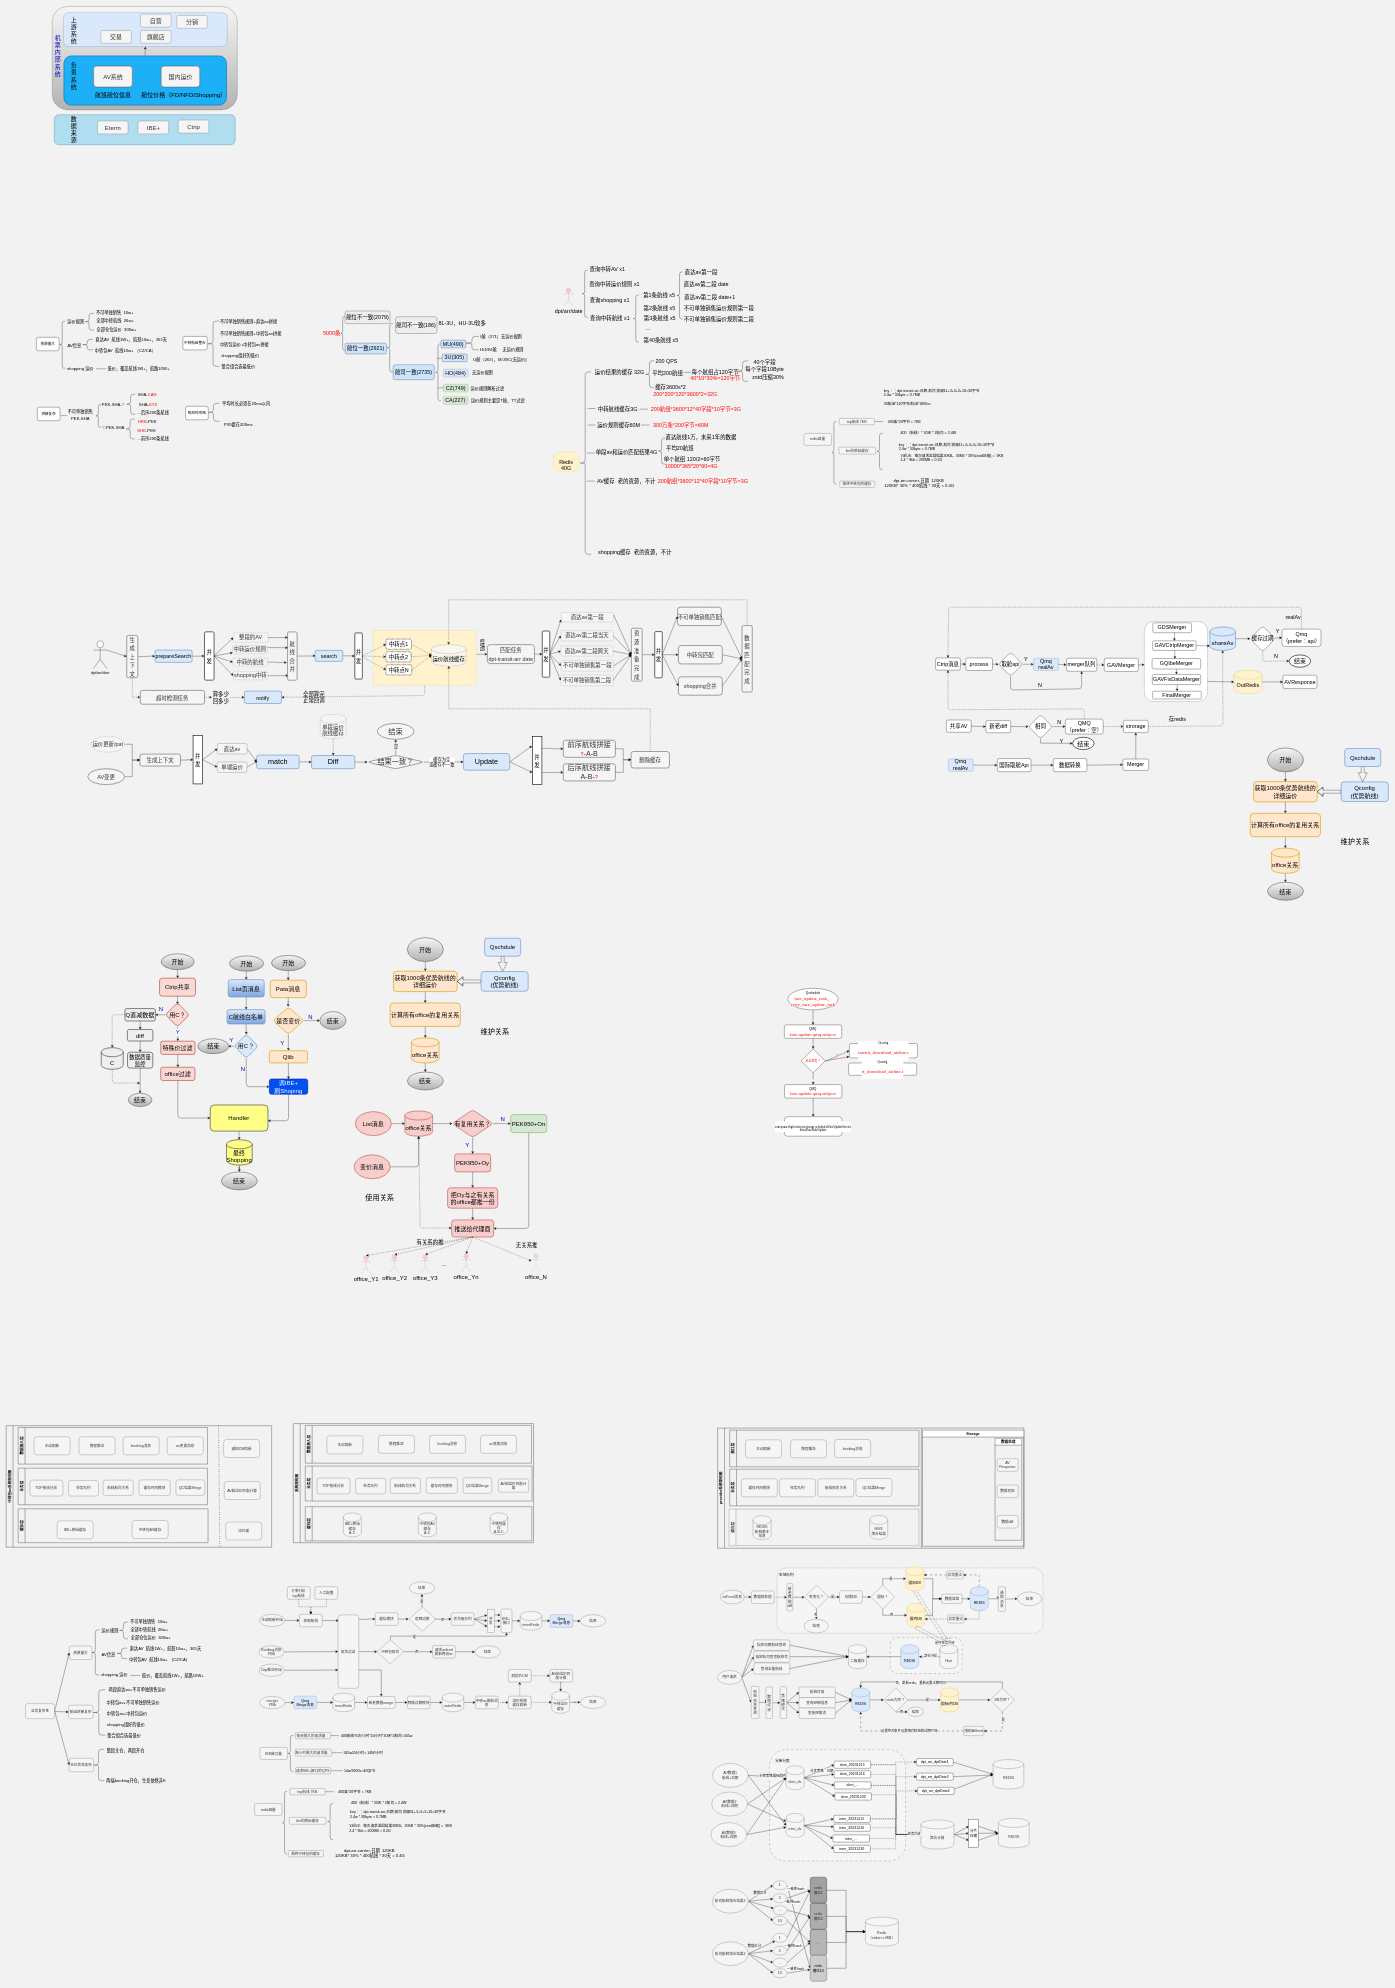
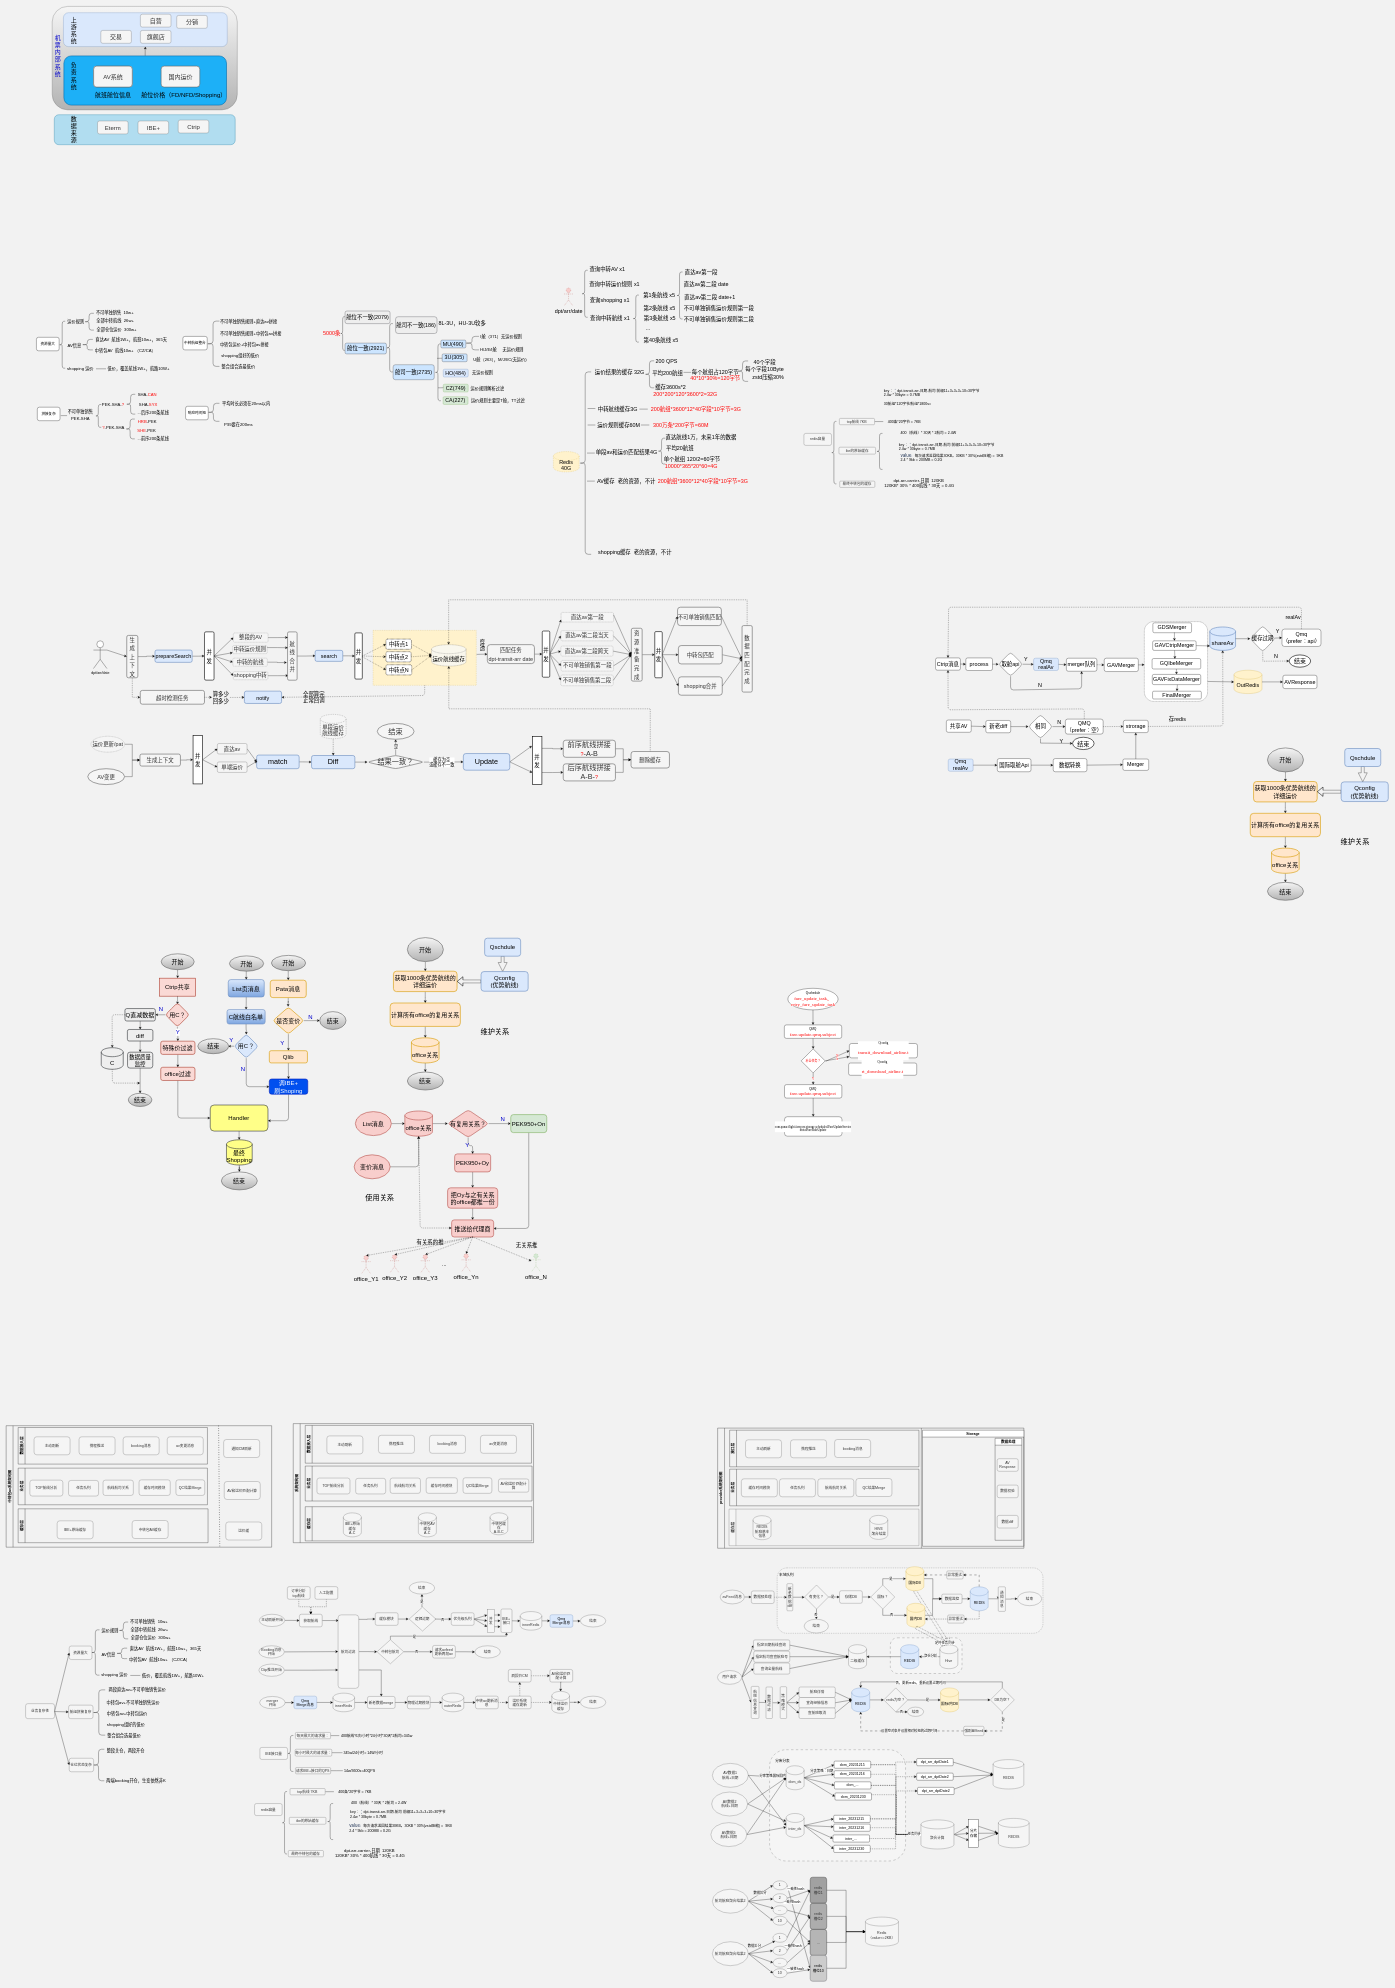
(178, 987) -> (178, 987)
(473, 1123) -> (468, 1123)
